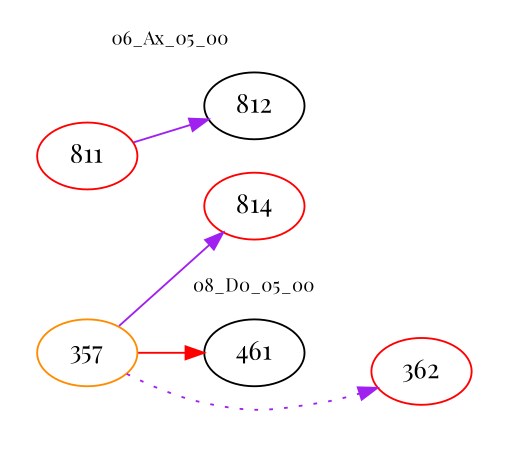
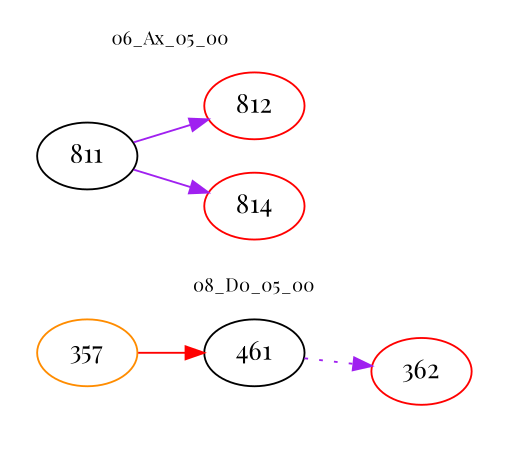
(254, 106) -> (254, 106)
(87, 156) -> (87, 156)
(164, 285) -> (162, 178)
(241, 409) -> (329, 361)
